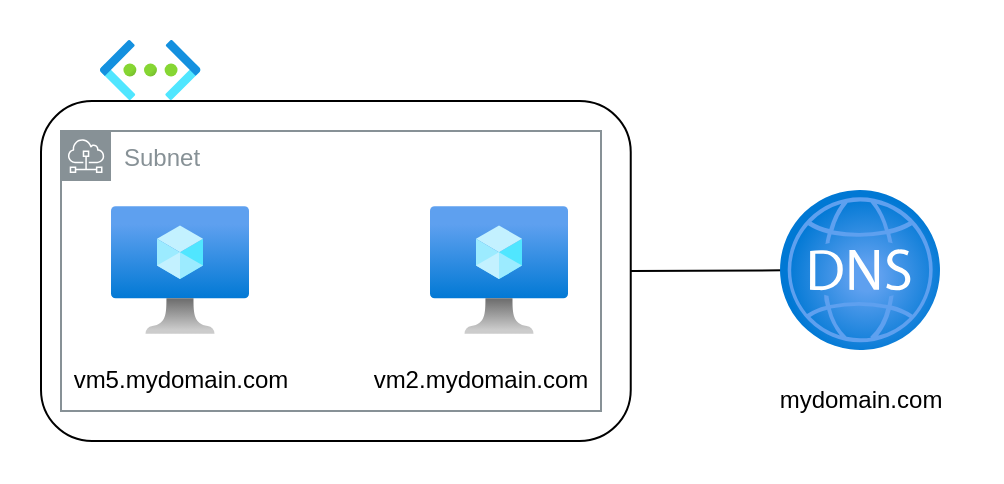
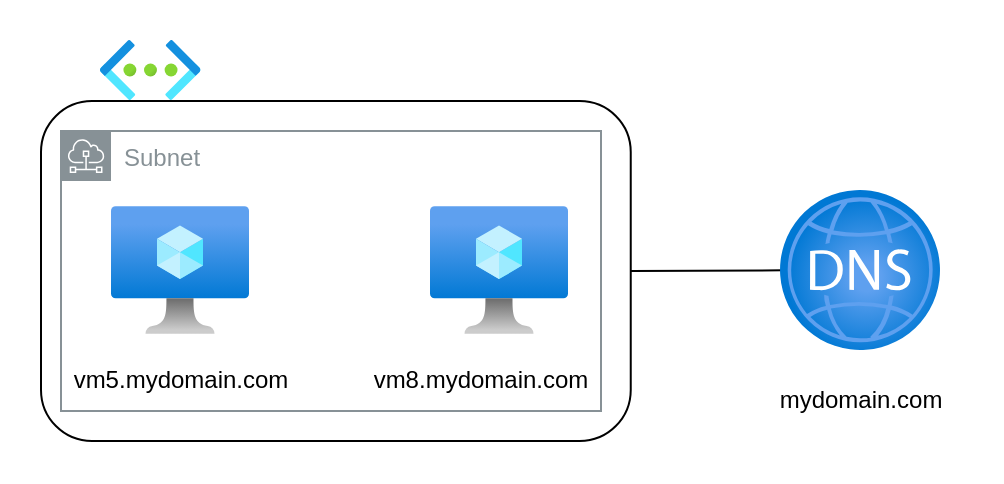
(482, 381) -> (482, 381)
